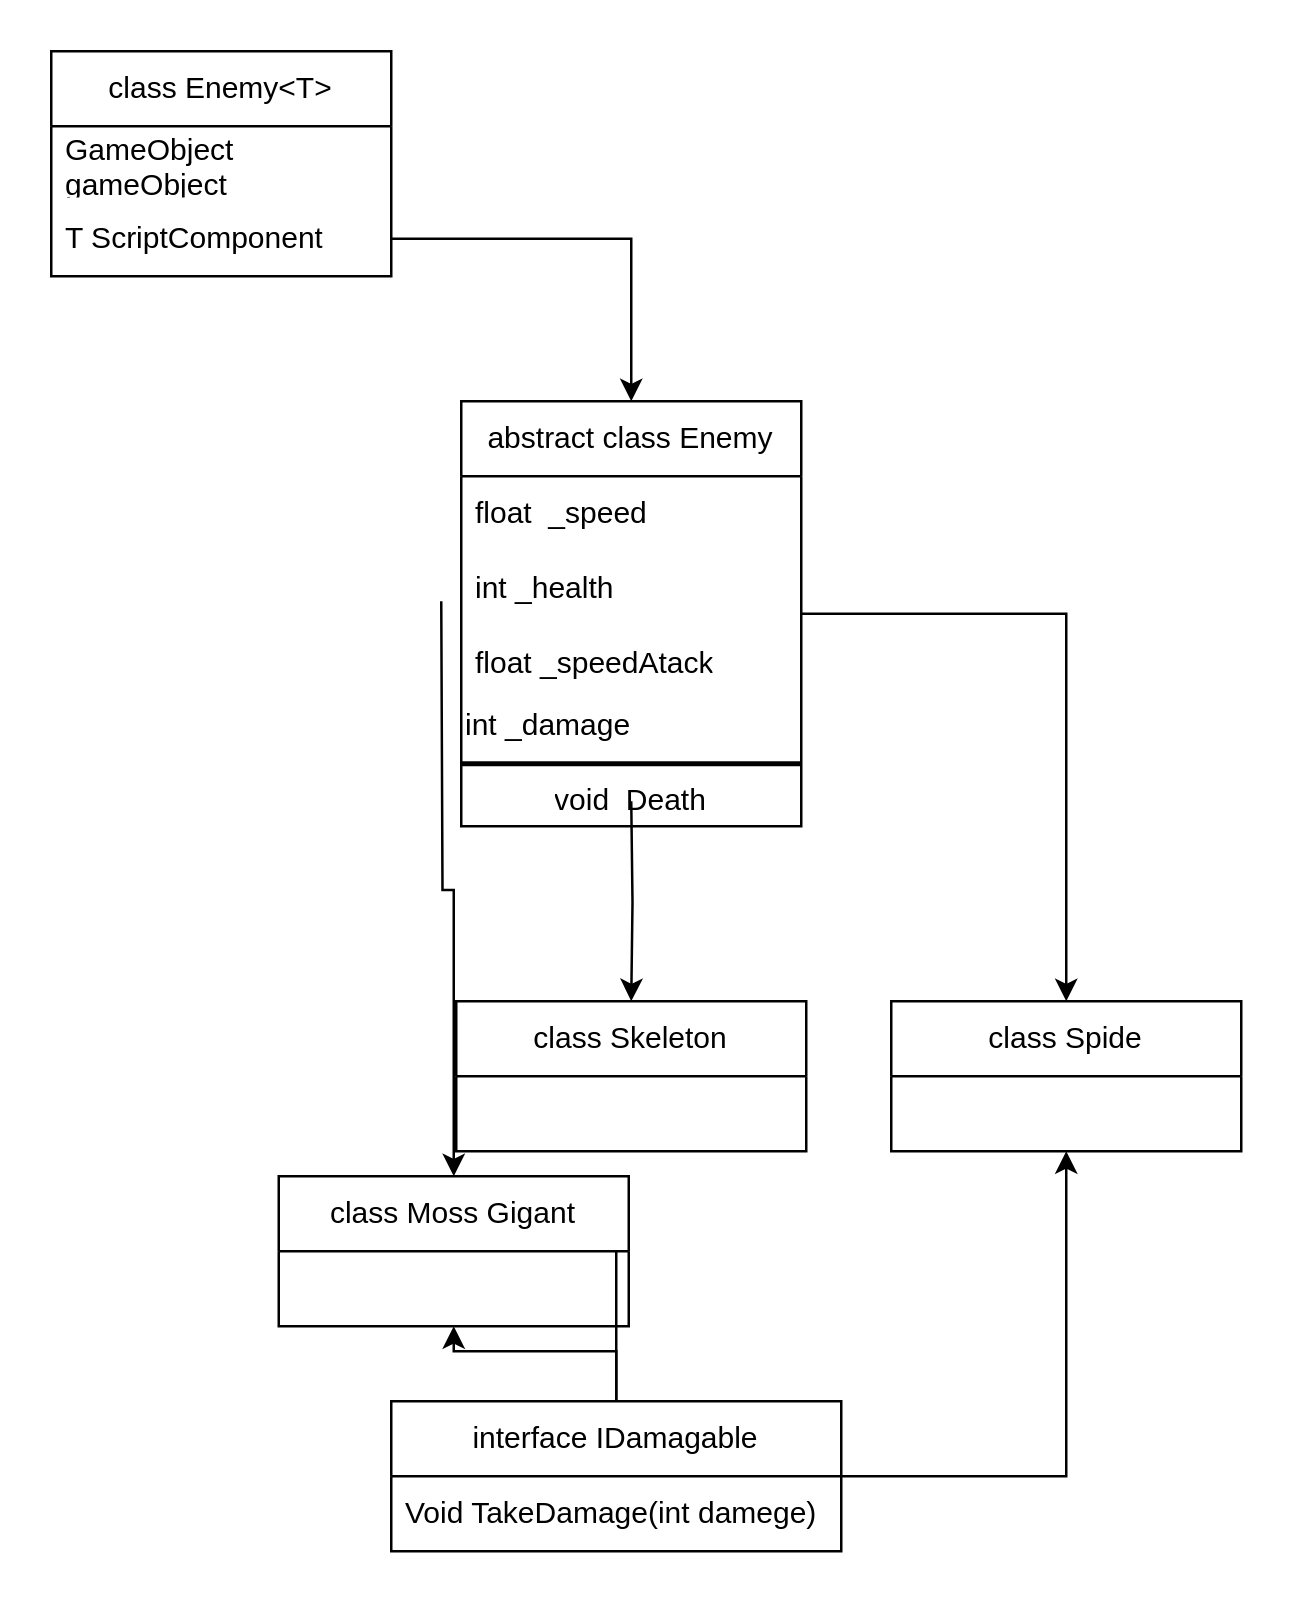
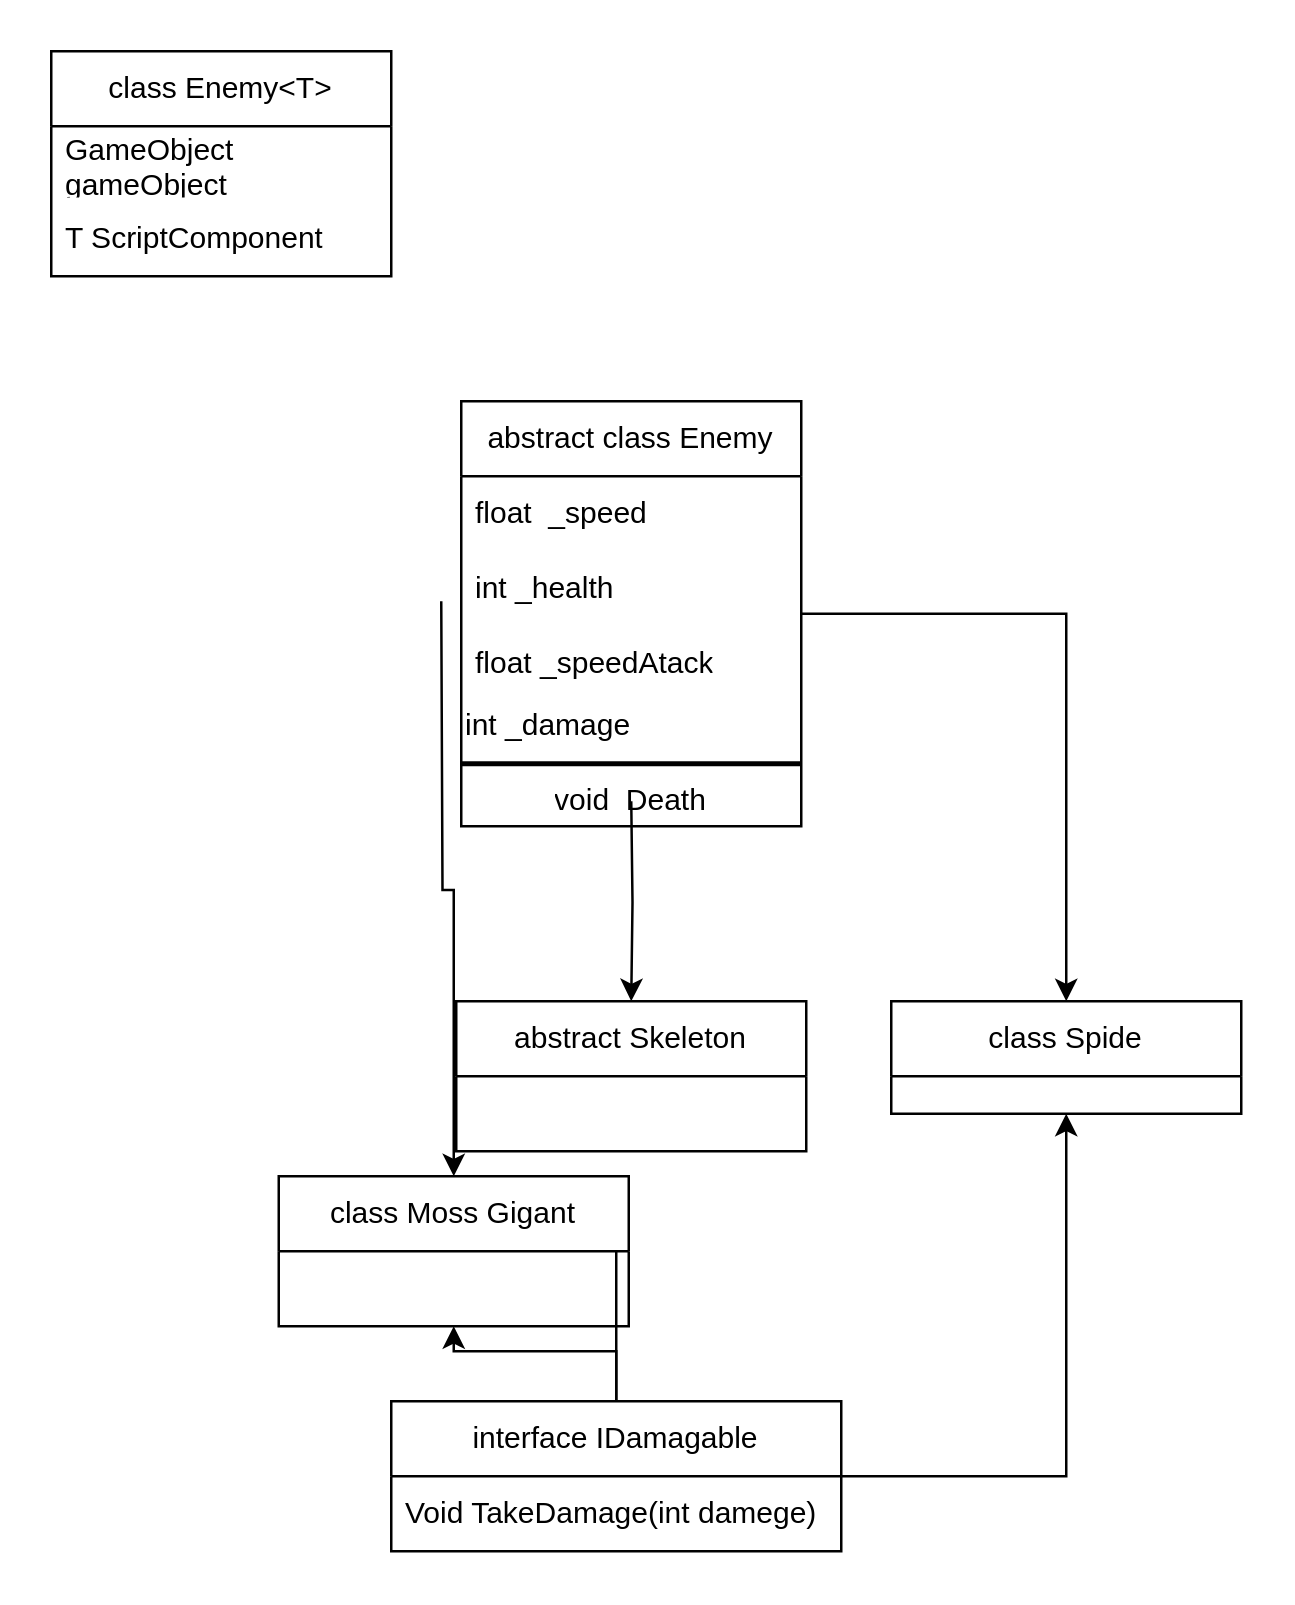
(586, 239) -> none
(631, 1039) -> (631, 1039)
(1066, 1076) -> (1066, 1058)
